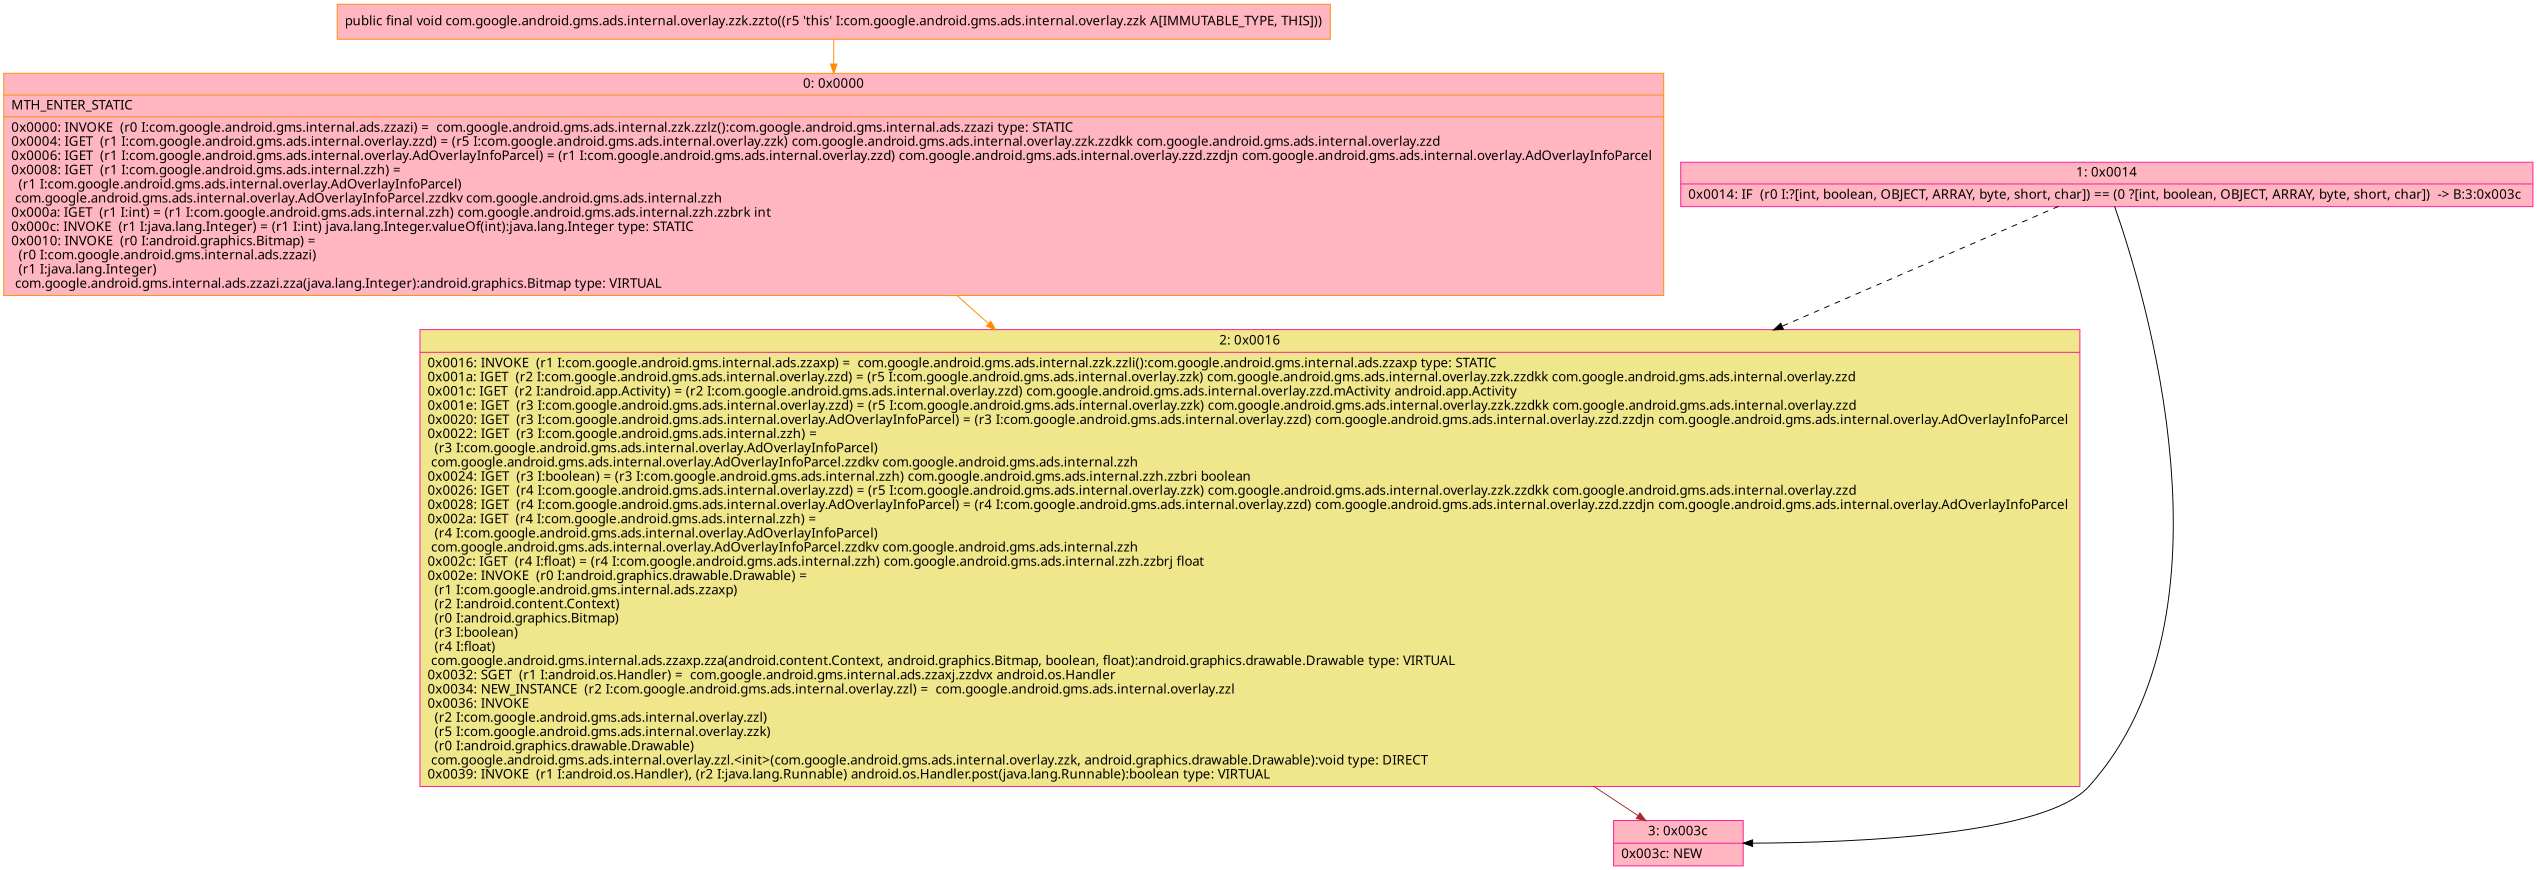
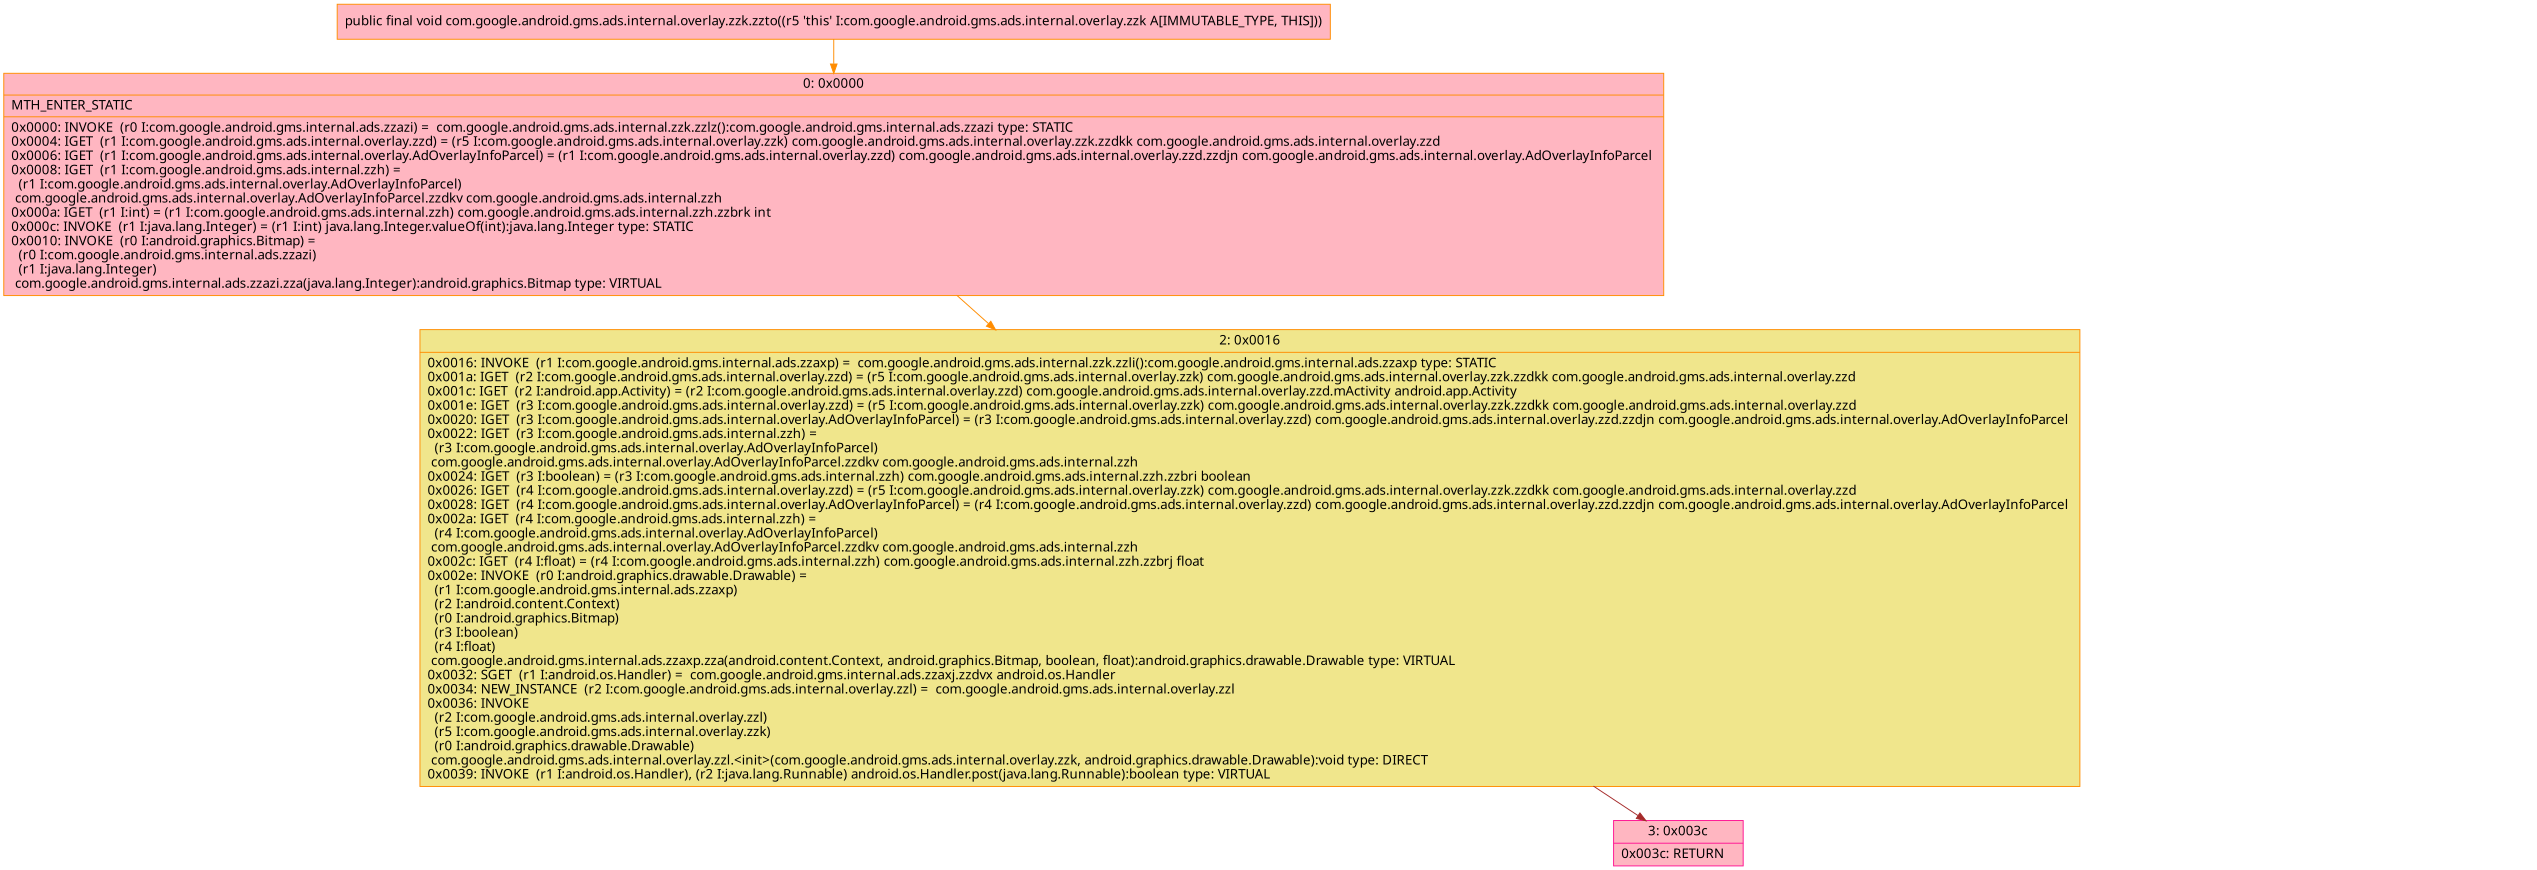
(2107, 184) -> none
(1250, 558) -> (1250, 558)
(1667, 854) -> (1678, 854)
